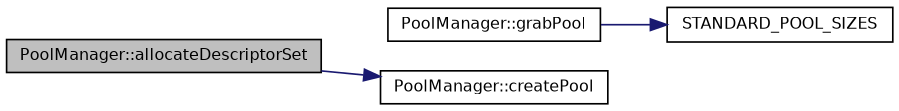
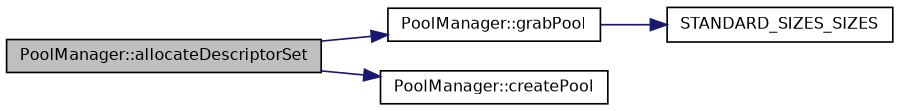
(780, 25) -> (780, 25)
none -> (346, 39)
